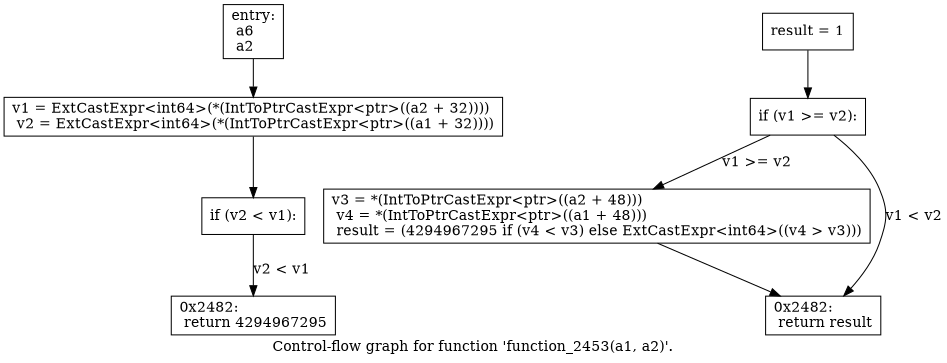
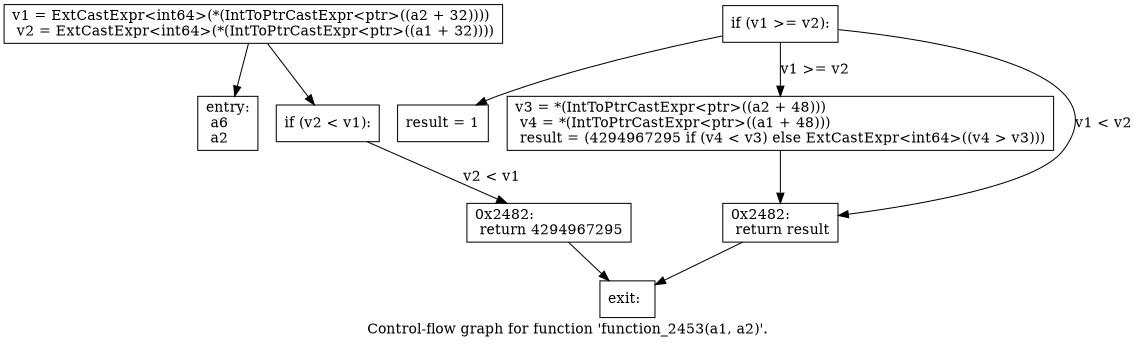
(808, 69) -> (603, 64)
(253, 73) -> (243, 65)
none -> (627, 299)
